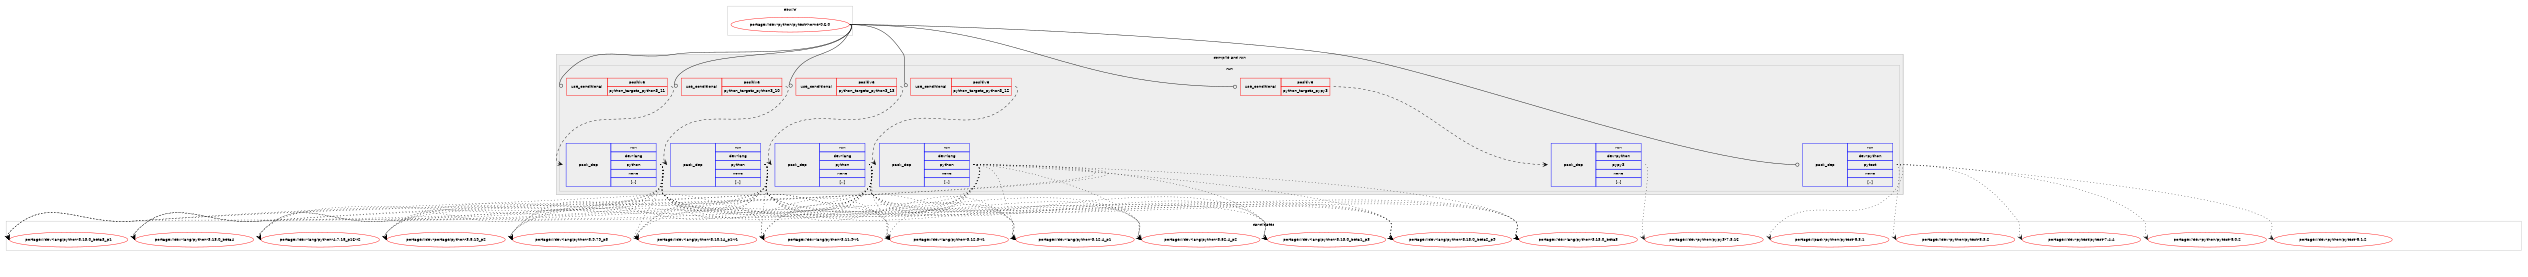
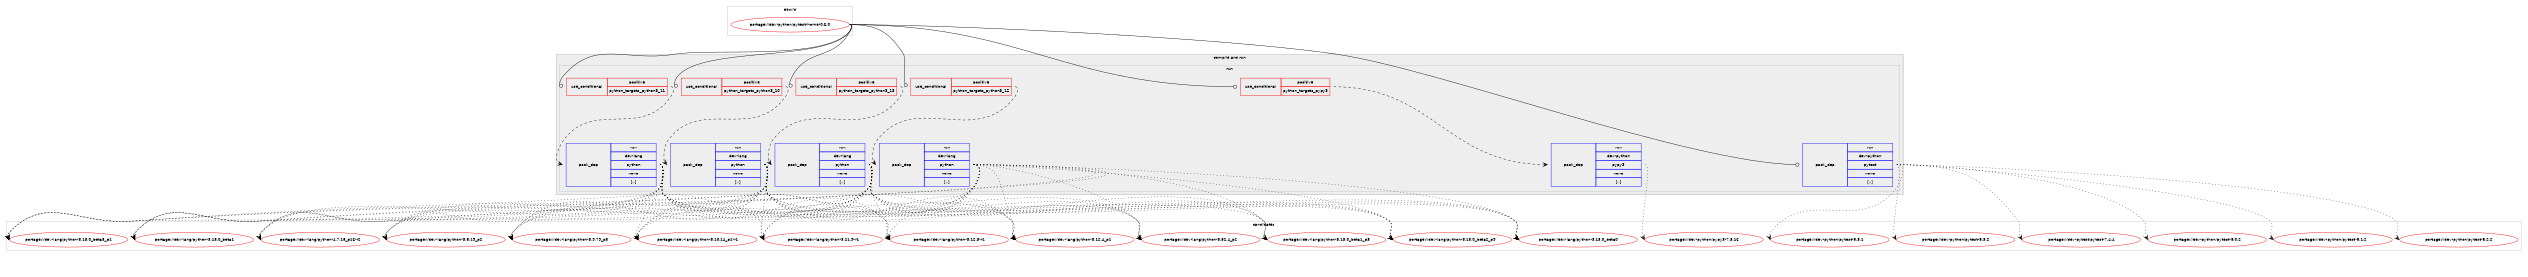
(194, 240) -> (194, 240)
(446, 240) -> (446, 240)
(1578, 240) -> (1578, 240)
(1830, 240) -> (1830, 240)
none -> (2459, 240)
